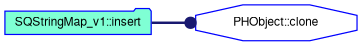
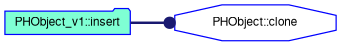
(78, 23) -> (68, 23)
